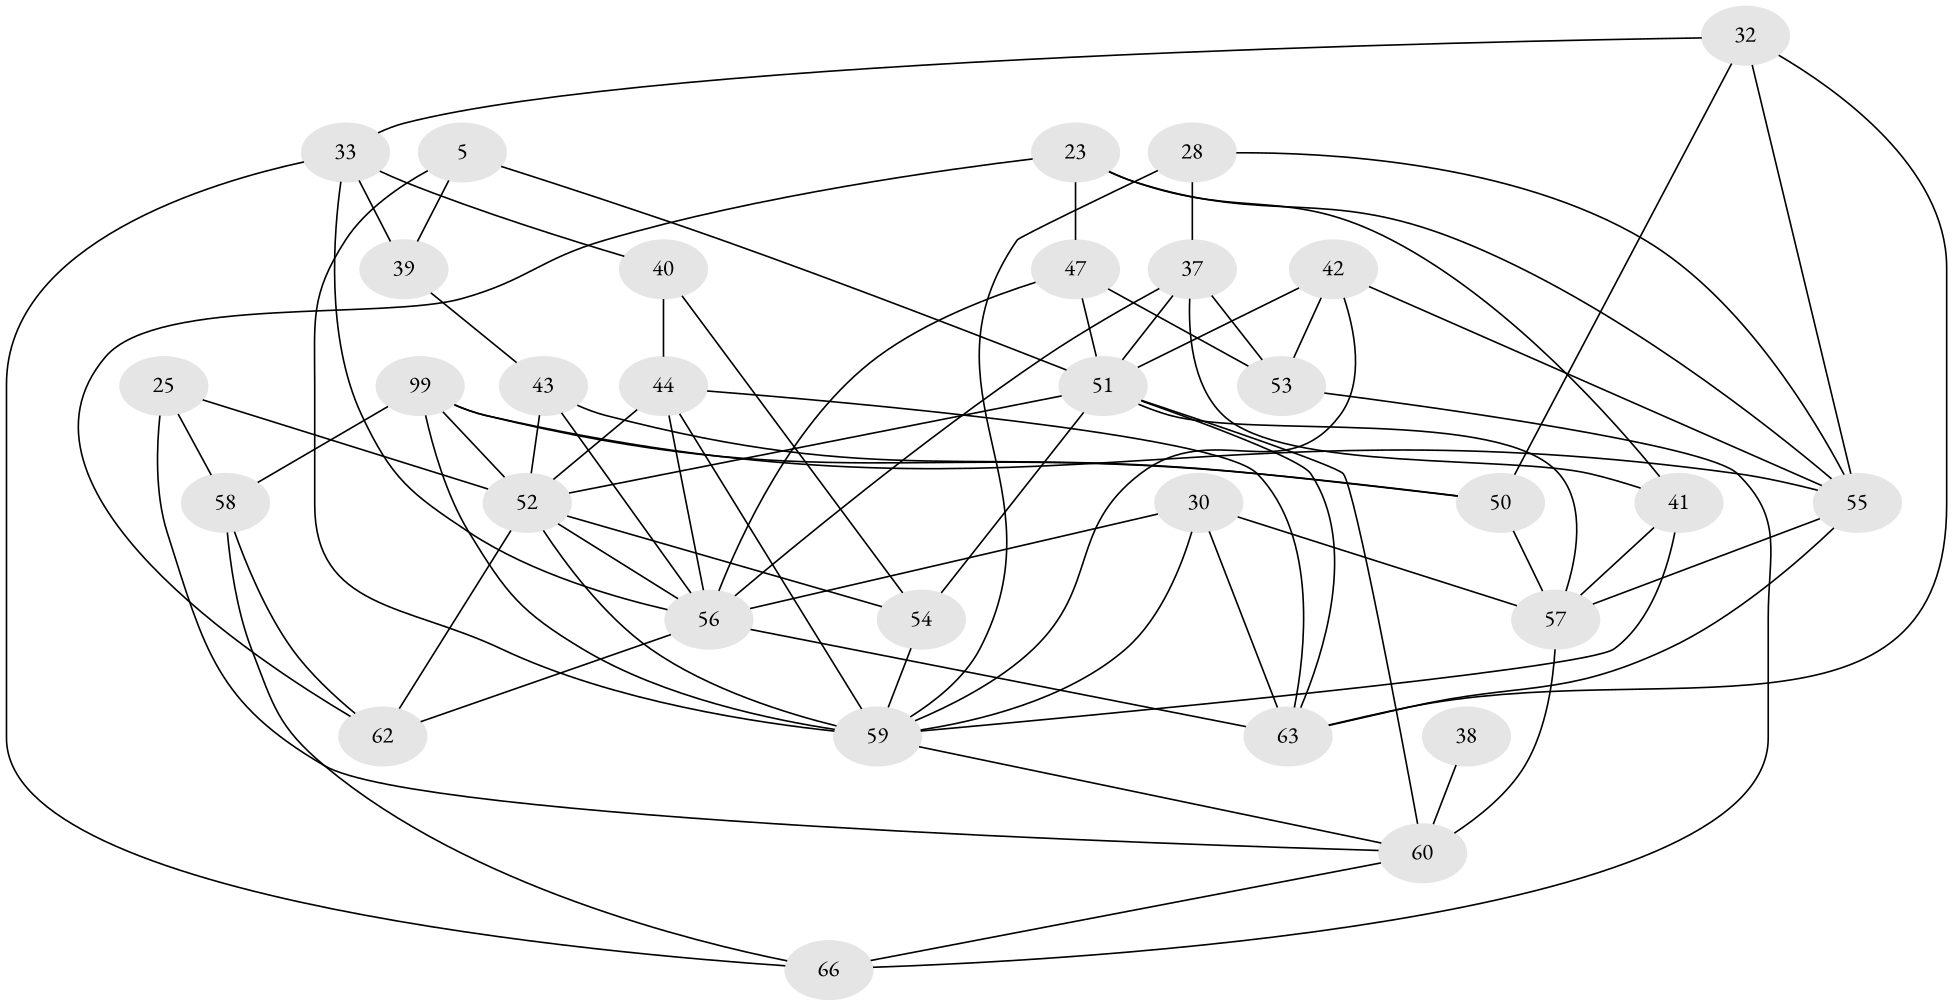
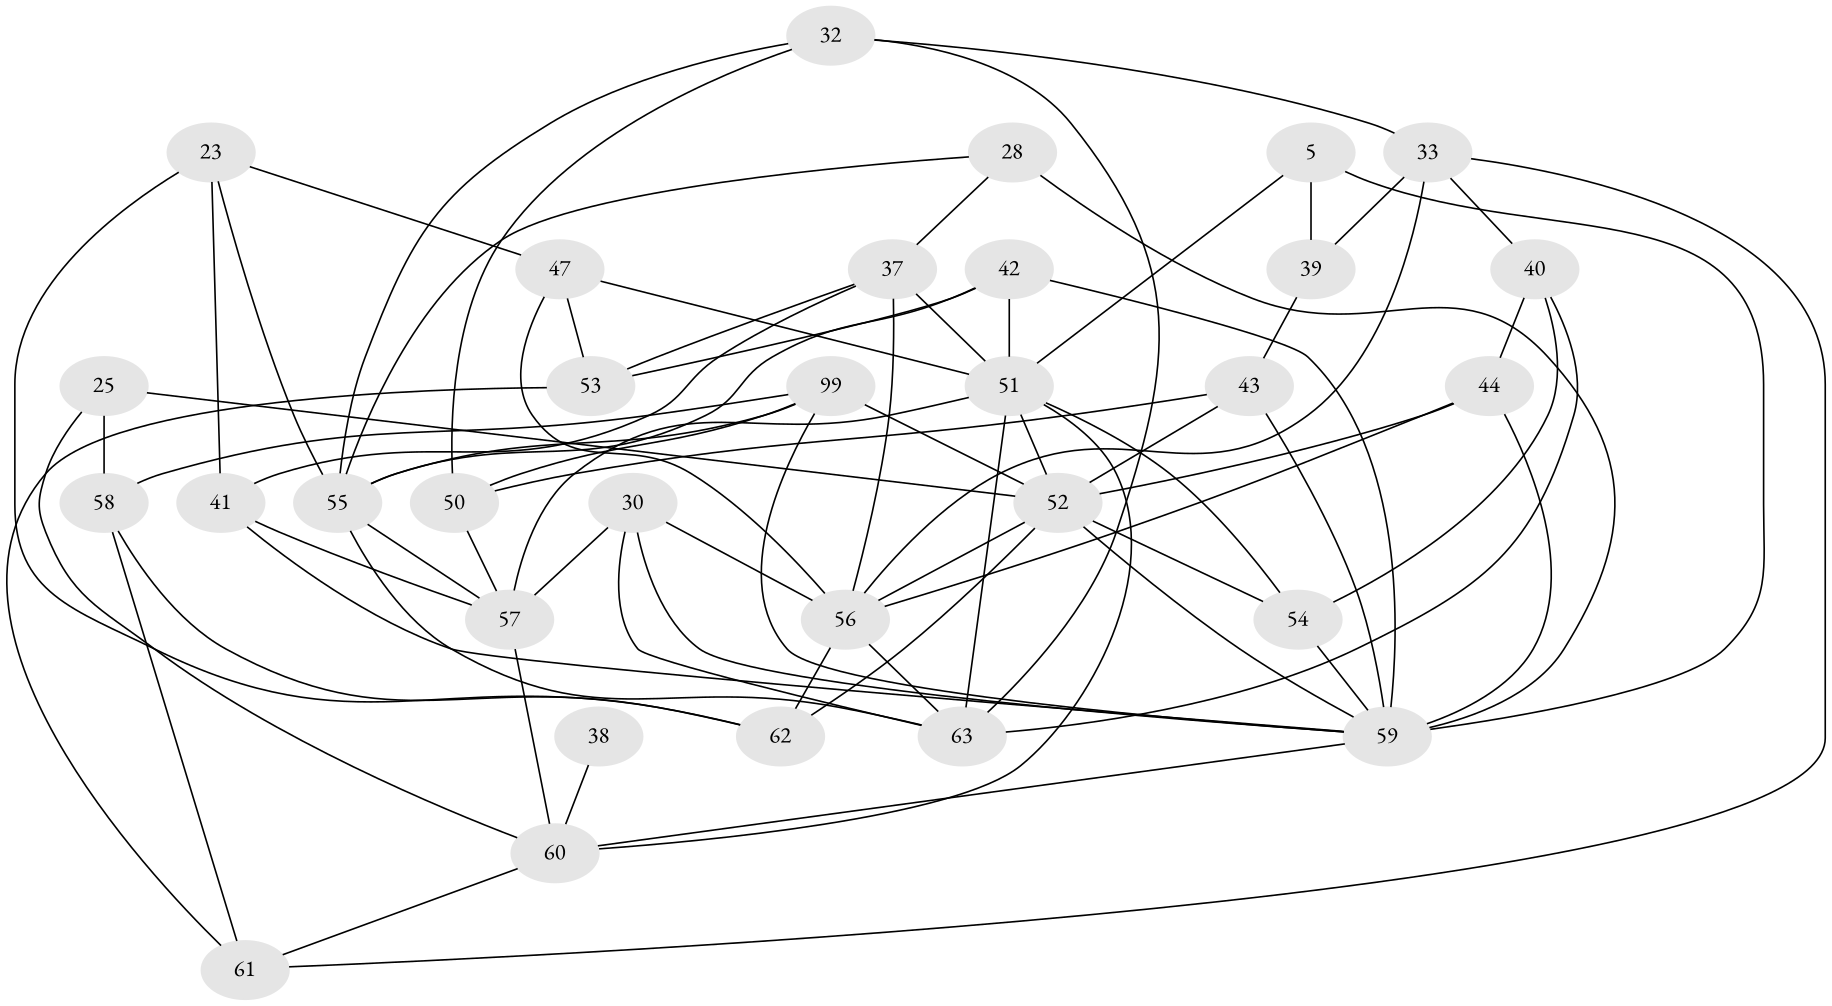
(1107, 434) -> (1416, 618)
(626, 503) -> (1342, 554)
(829, 970) -> (245, 970)
